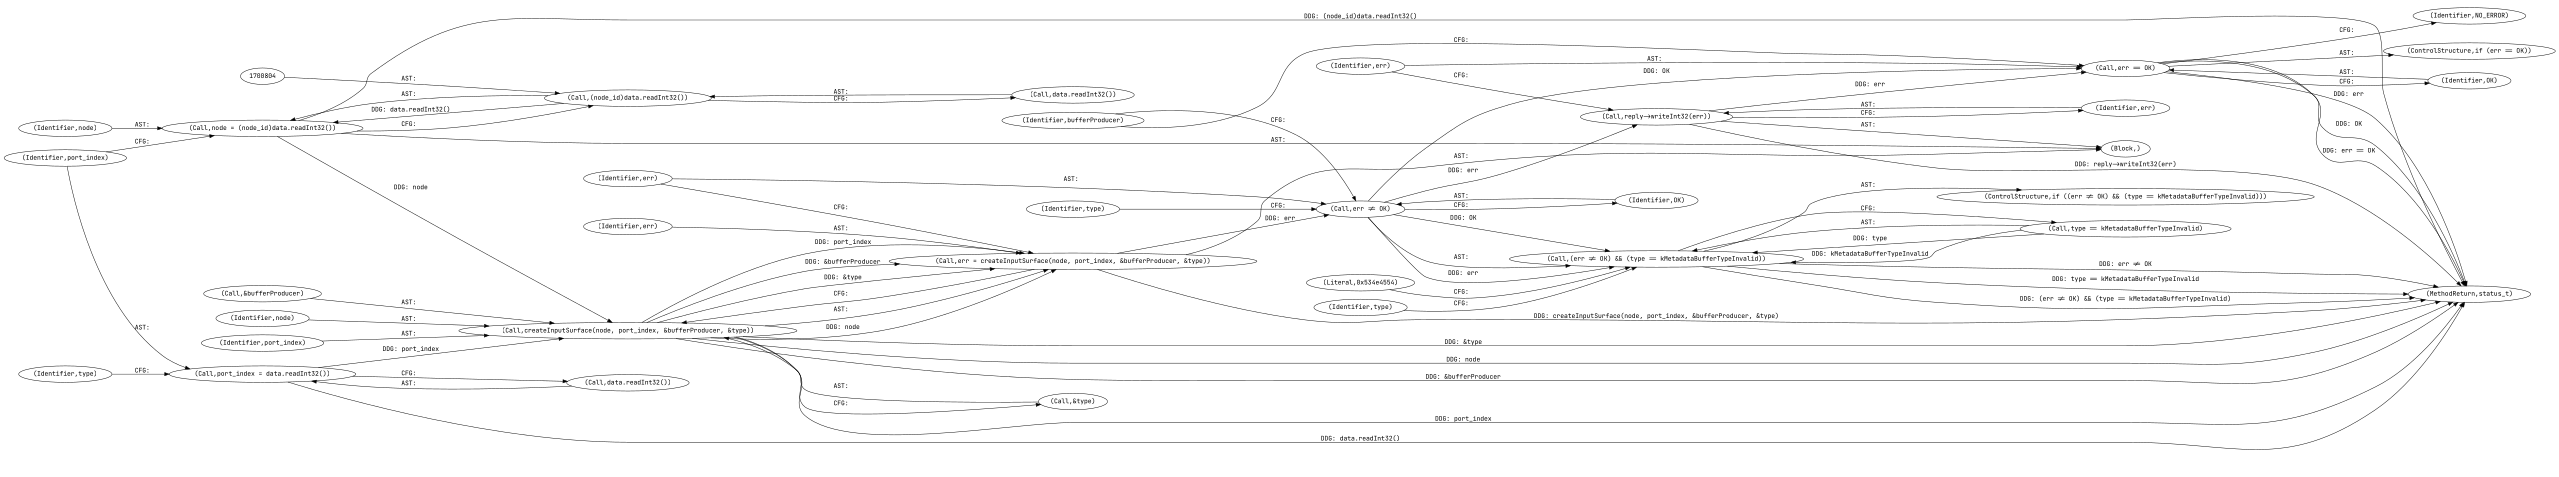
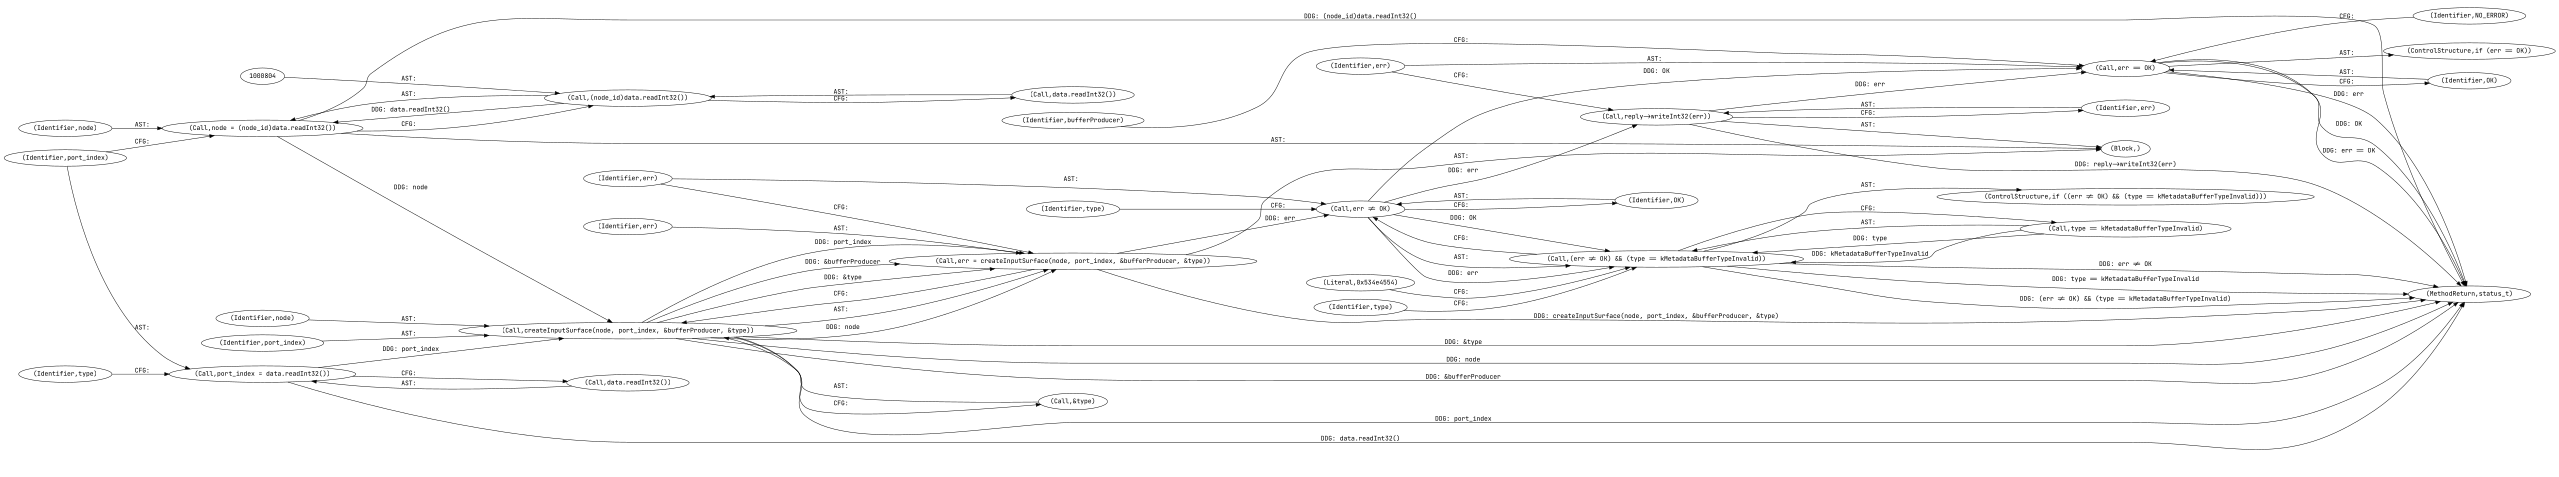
(2297, 46) -> (2283, 31)
(263, 76) -> (263, 76)
(1250, 119) -> (1454, 247)
(263, 294) -> none
